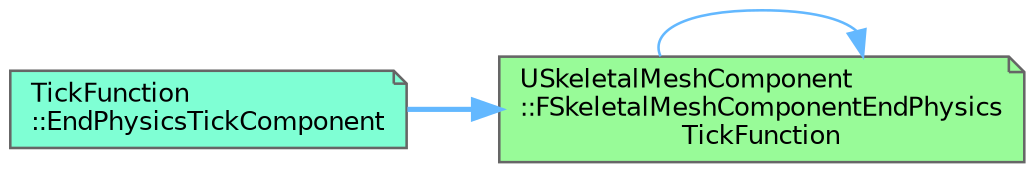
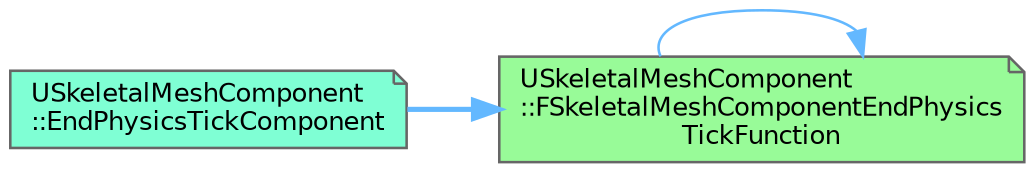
(208, 109) -> (208, 109)
